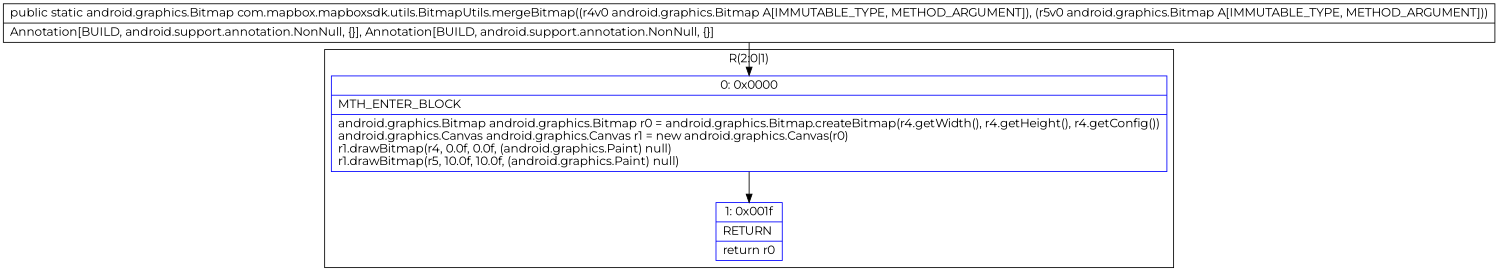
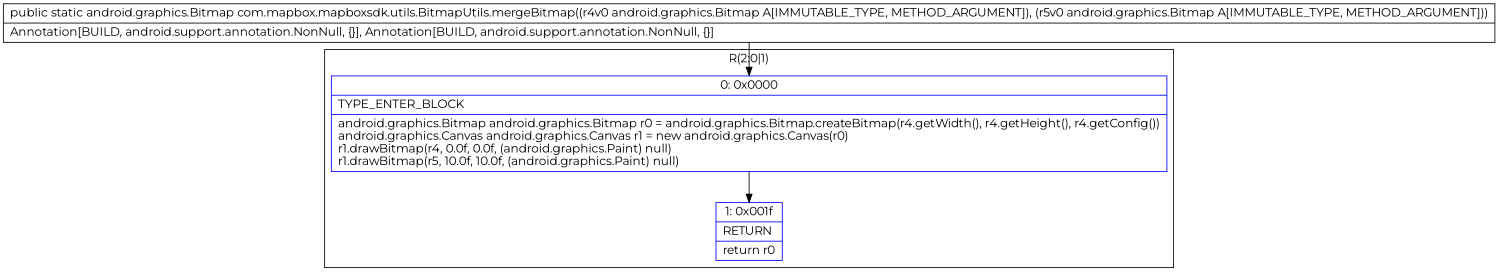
(400, 104) -> (401, 104)
